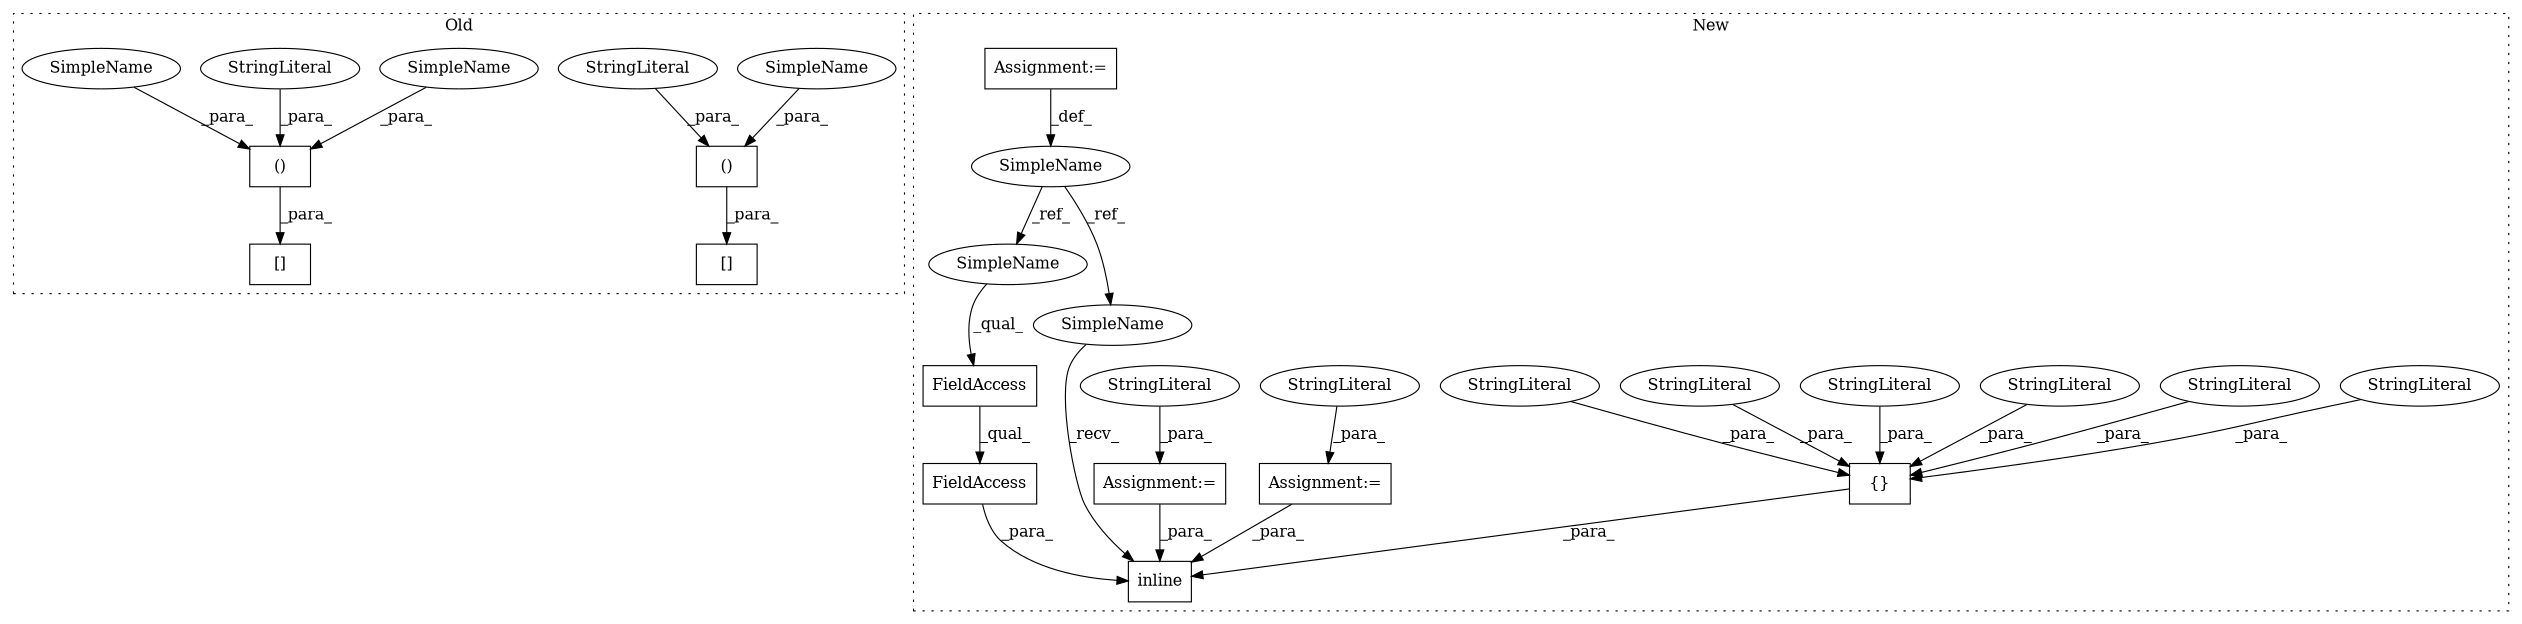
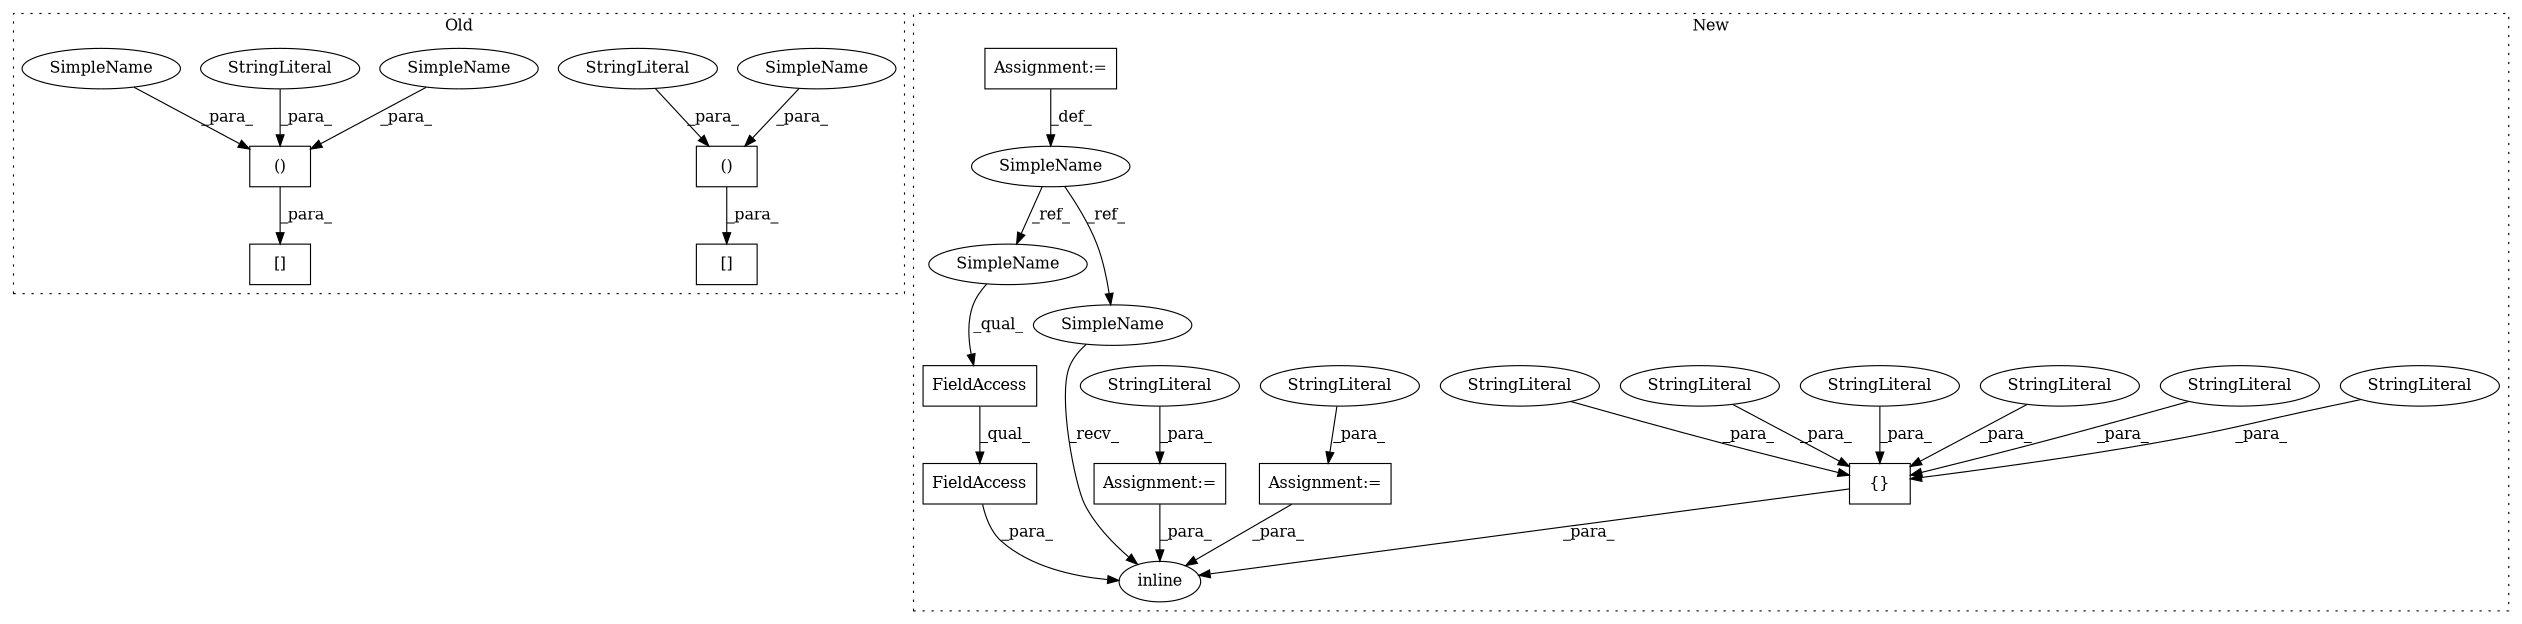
(1160, 582) -> (1160, 582)
